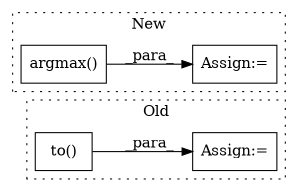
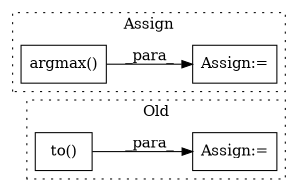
(149, 25) -> (149, 25)
